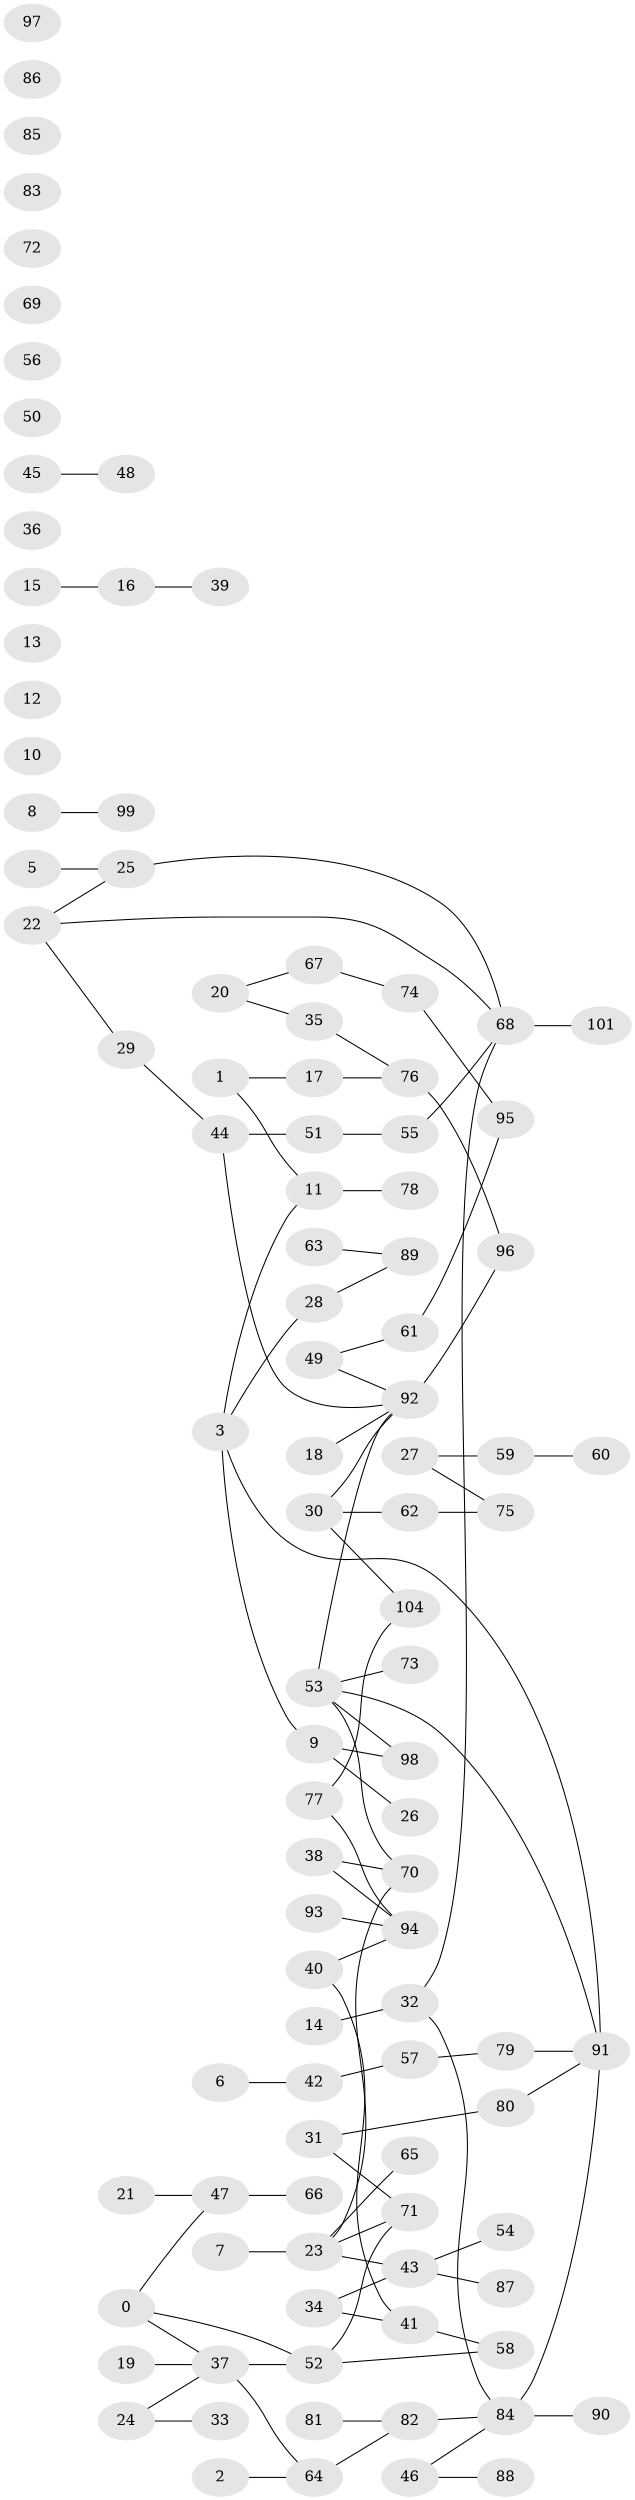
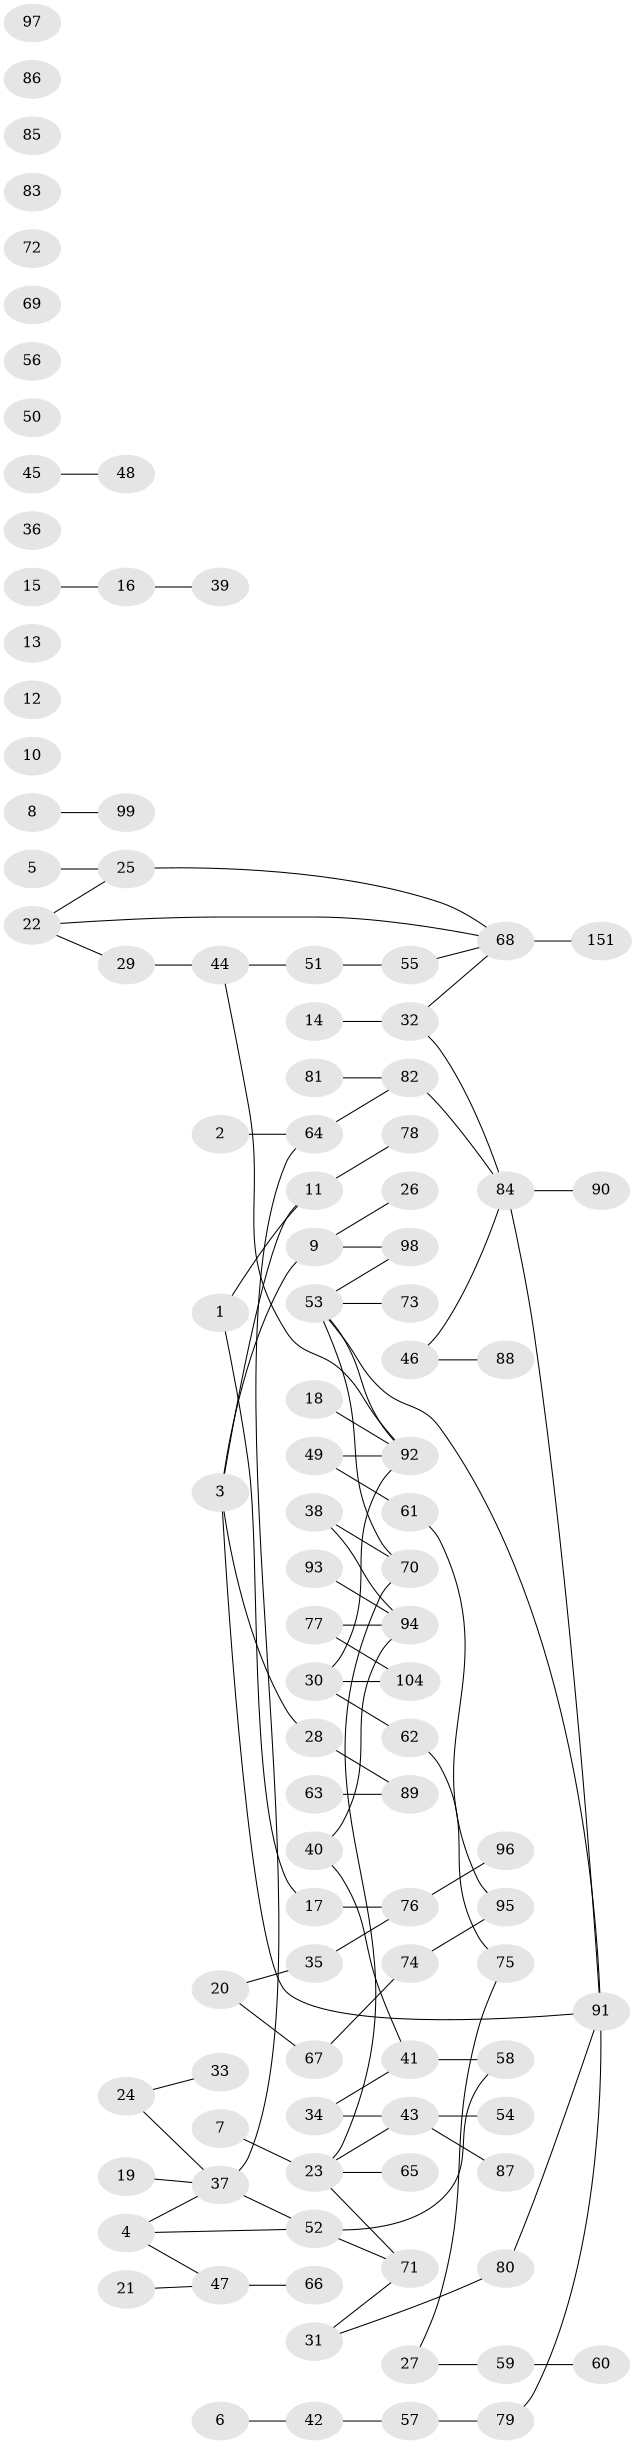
(601, 1026) -> (601, 941)
(456, 1336) -> none
(126, 2308) -> (126, 2233)
